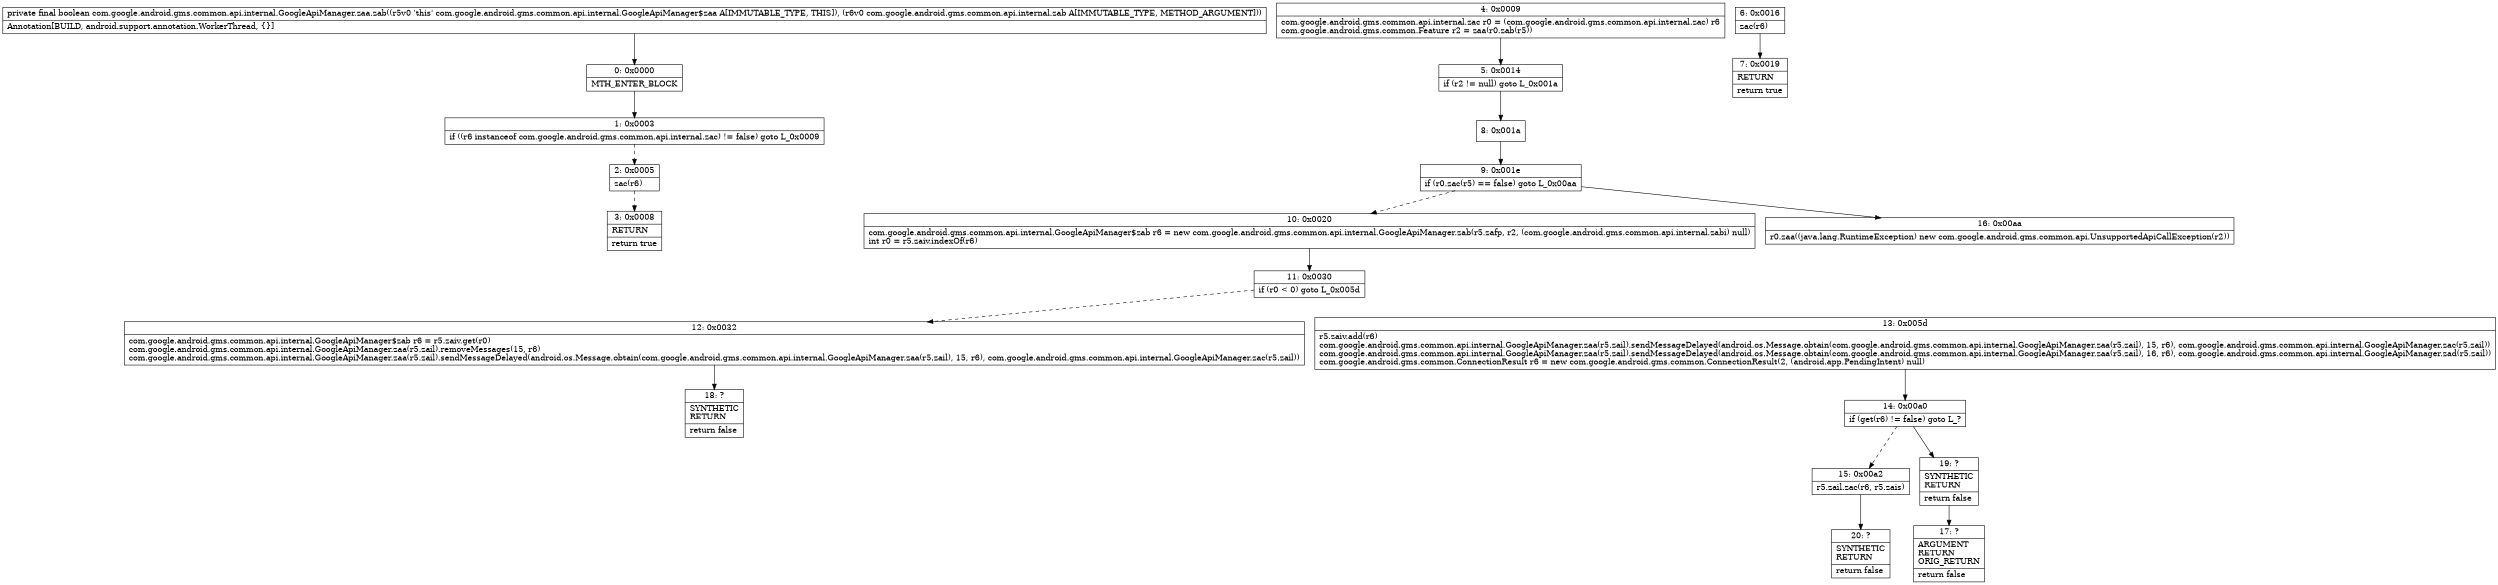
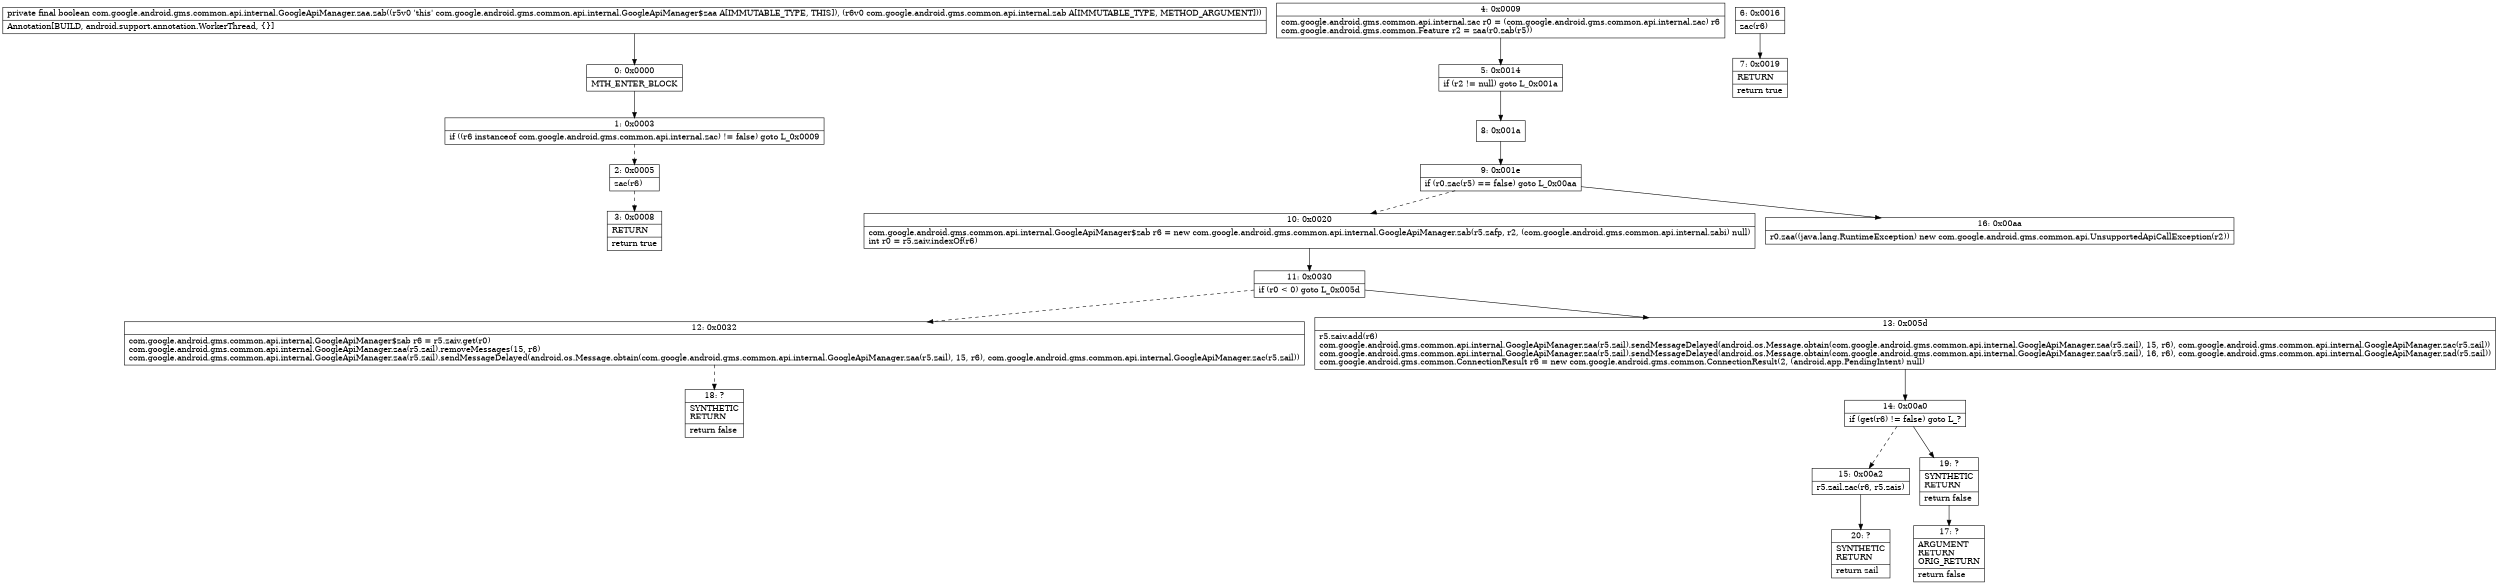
none -> (1504, 304)
(714, 374) -> (714, 374)
(1860, 571) -> (1857, 571)
